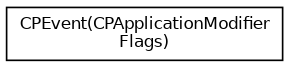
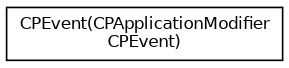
(145, 34) -> (145, 34)
